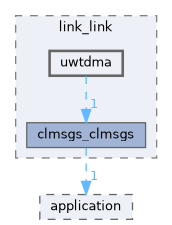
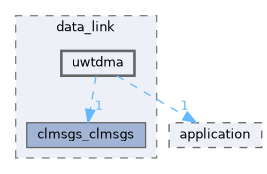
(86, 28) -> (86, 28)
(86, 166) -> (147, 94)
